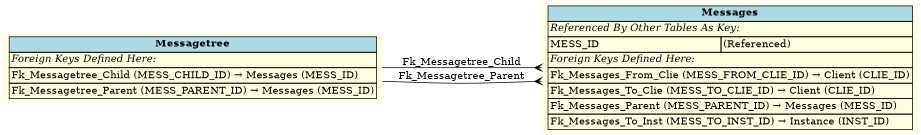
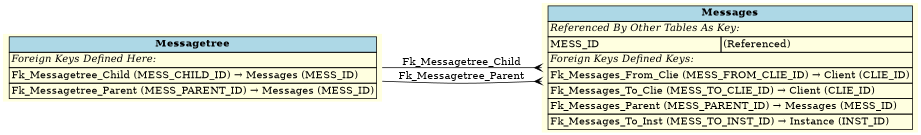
(623, 59) -> (622, 59)
